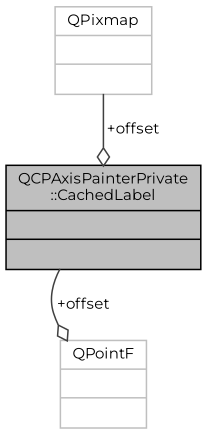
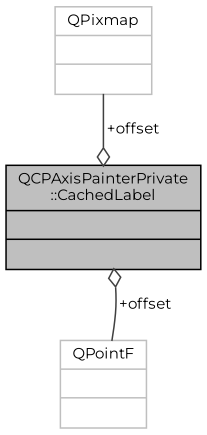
(52, 297) -> (115, 314)
